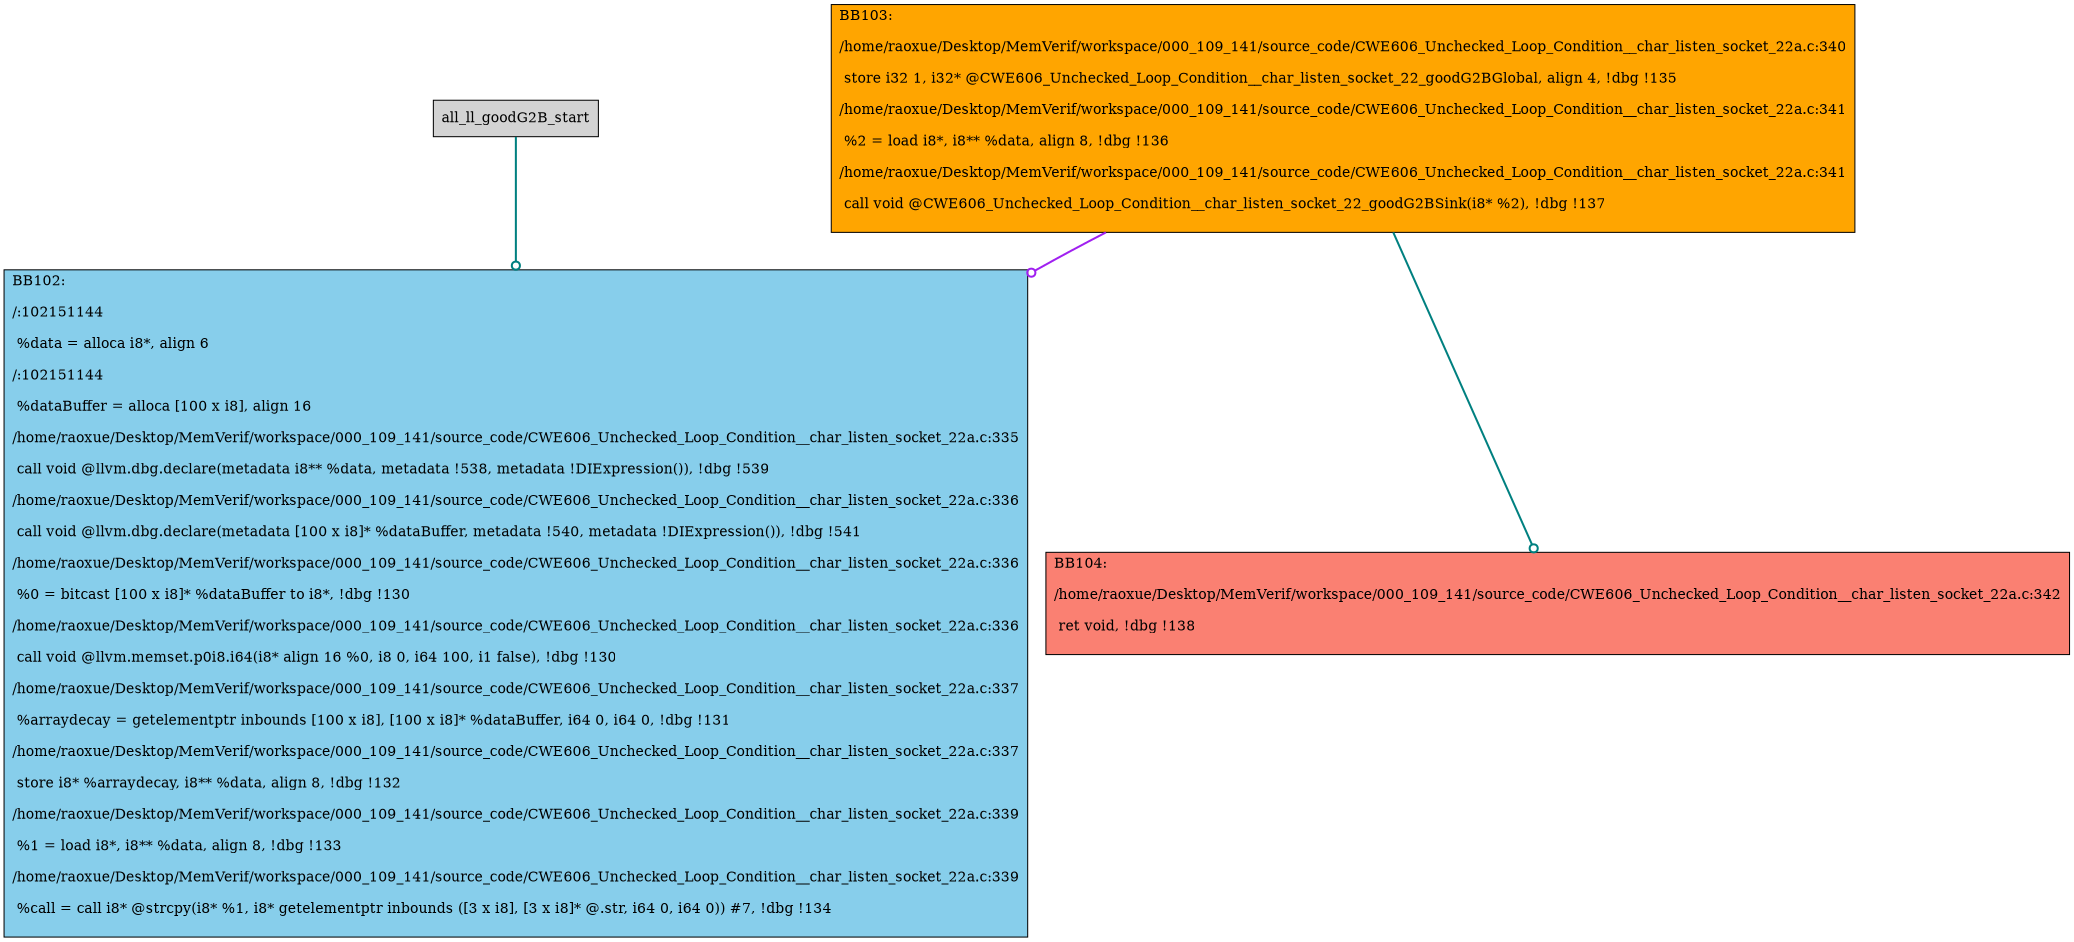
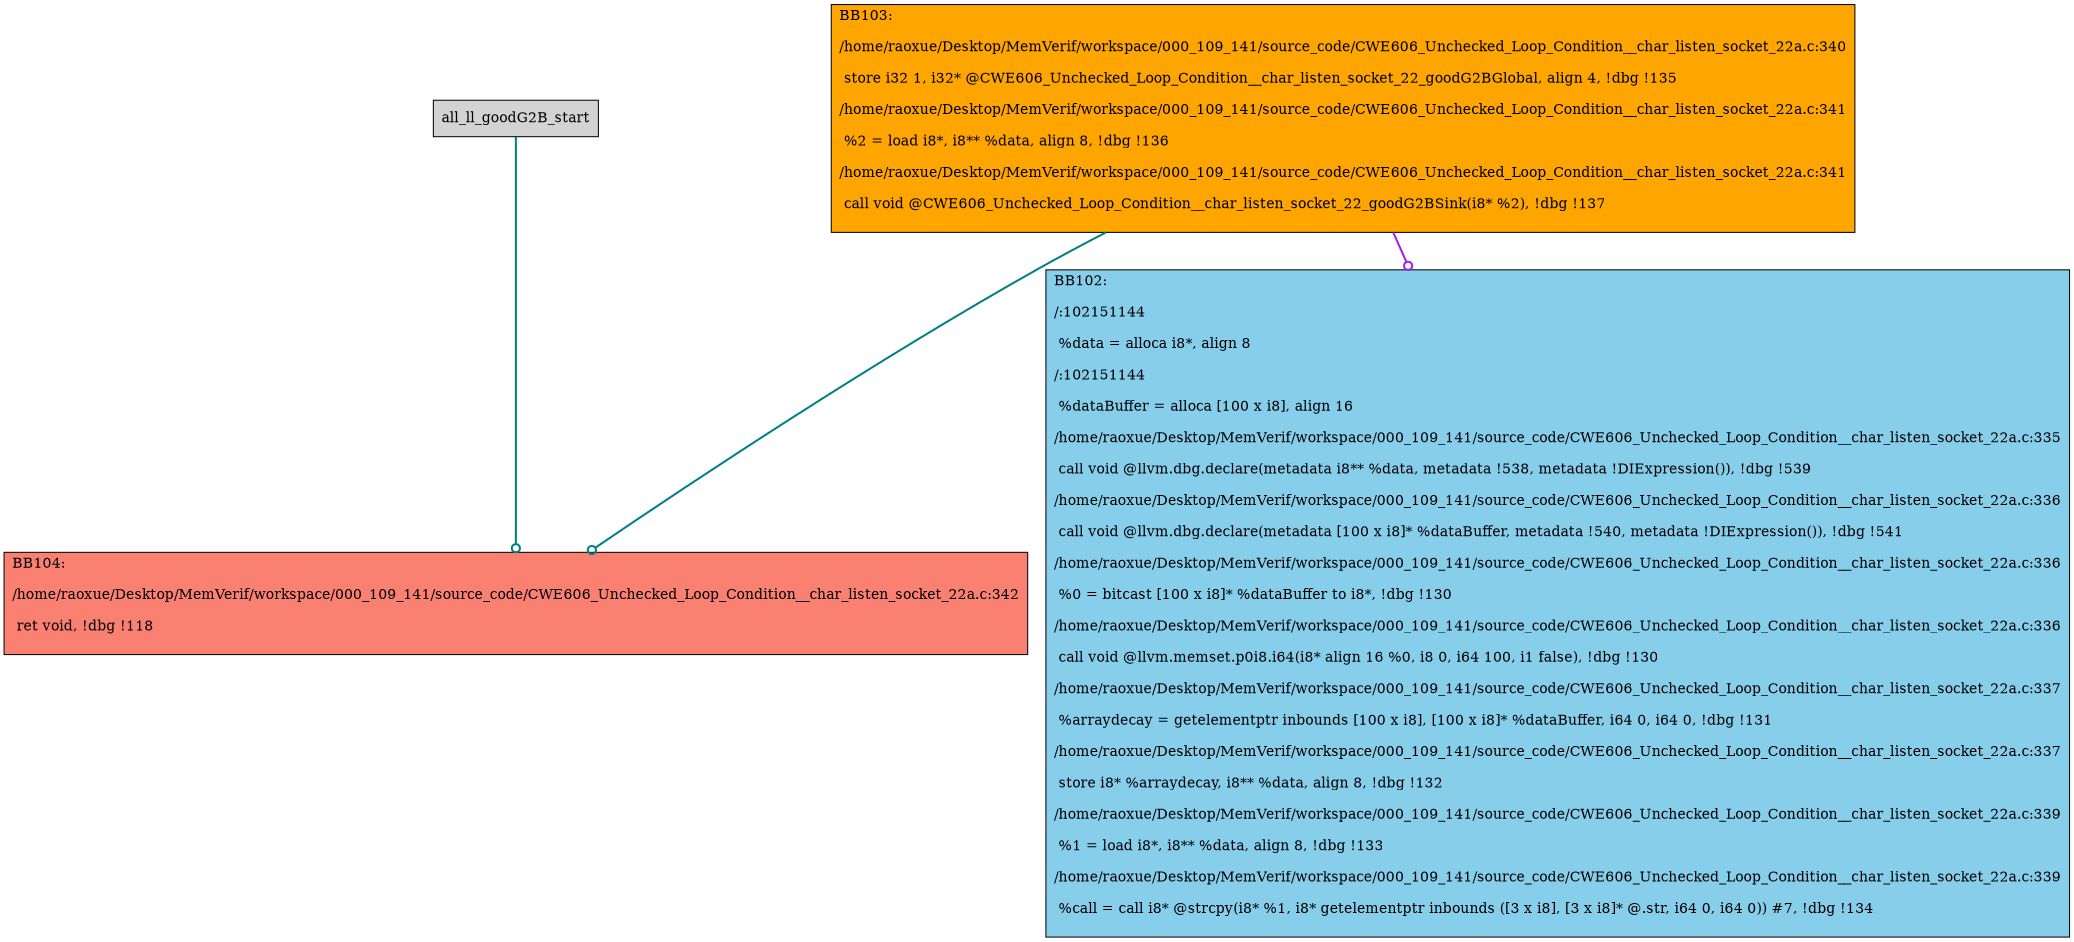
(516, 199) -> (516, 340)
(111, 344) -> (1153, 344)
(1125, 626) -> (83, 626)
